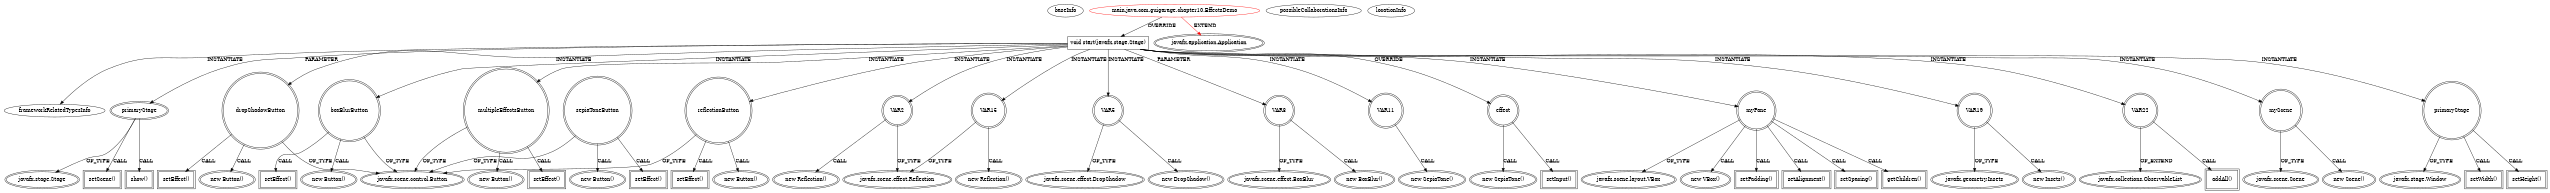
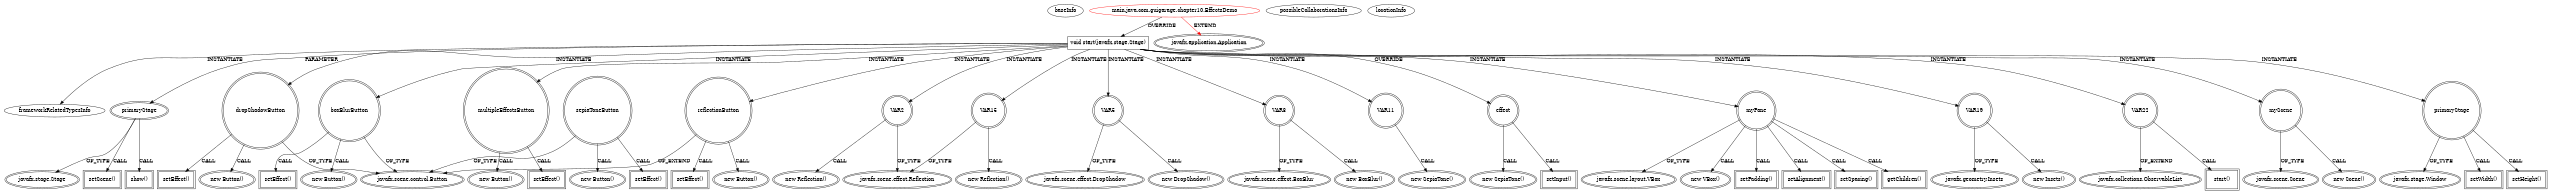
(1174, 60) -> (1174, 60)
(439, 144) -> none
(674, 161) -> (674, 161)
(2222, 180) -> (2222, 180)
